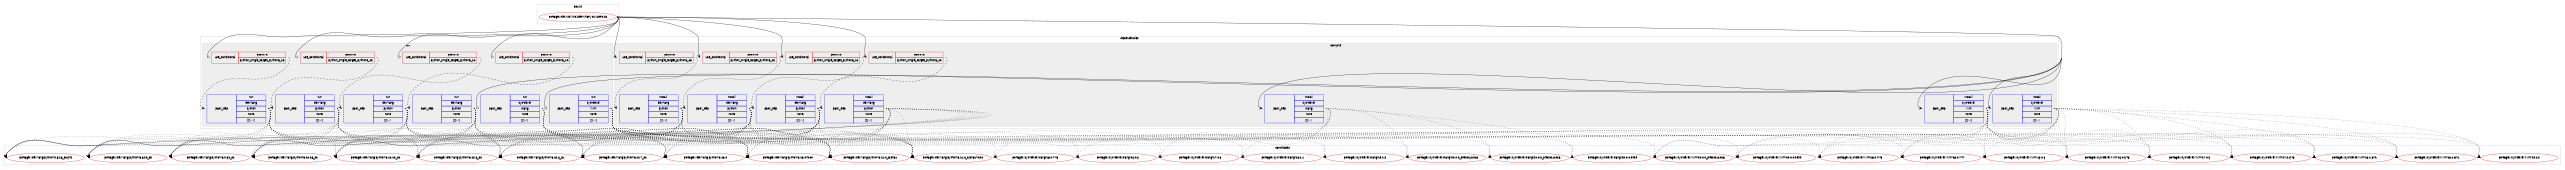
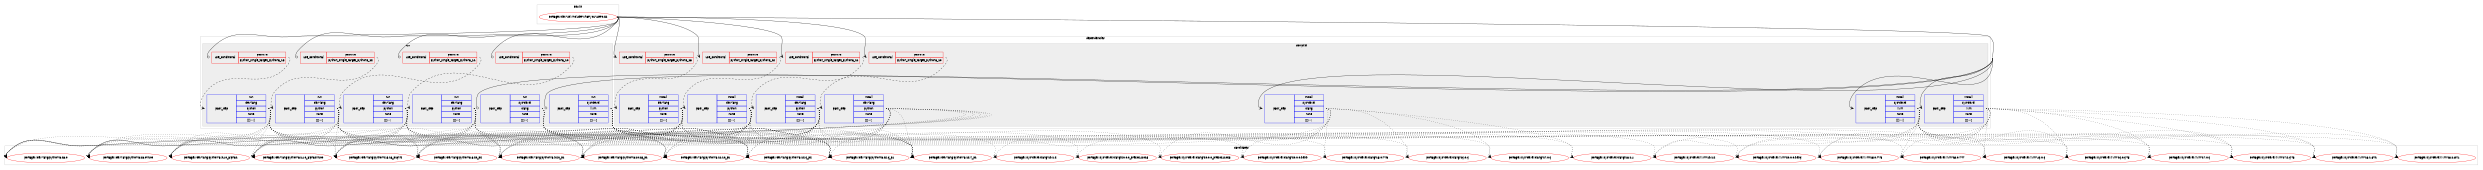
(211, 158) -> (541, 158)
(870, 158) -> (211, 158)
(1695, 158) -> none
(1777, 158) -> (1777, 158)
